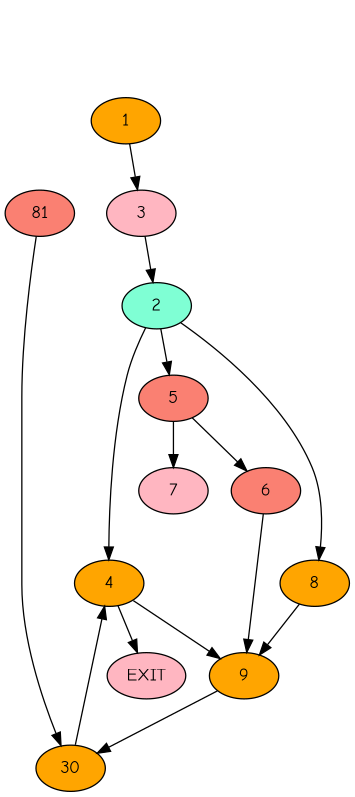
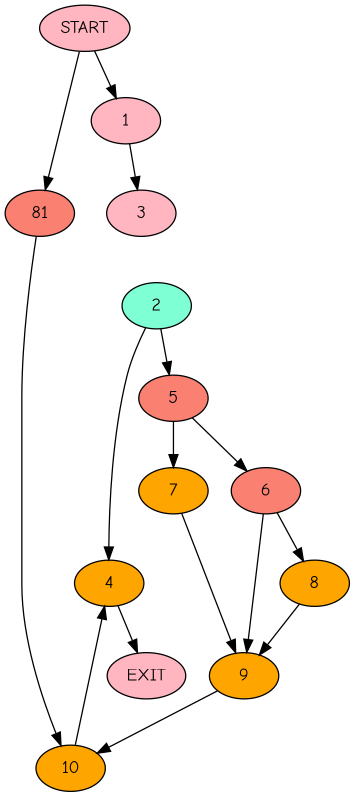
none -> (85, 28)
(126, 121) -> (126, 121)
(148, 253) -> none
(282, 417) -> (287, 531)
(173, 491) -> (173, 491)
(171, 626) -> (206, 577)
(71, 768) -> (71, 768)
